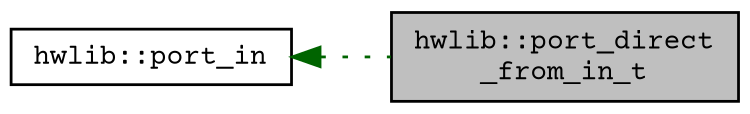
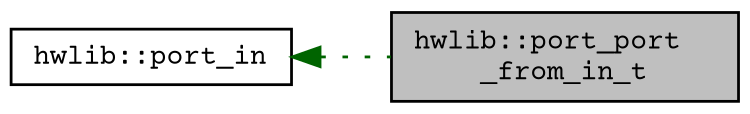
(565, 57) -> (565, 57)
